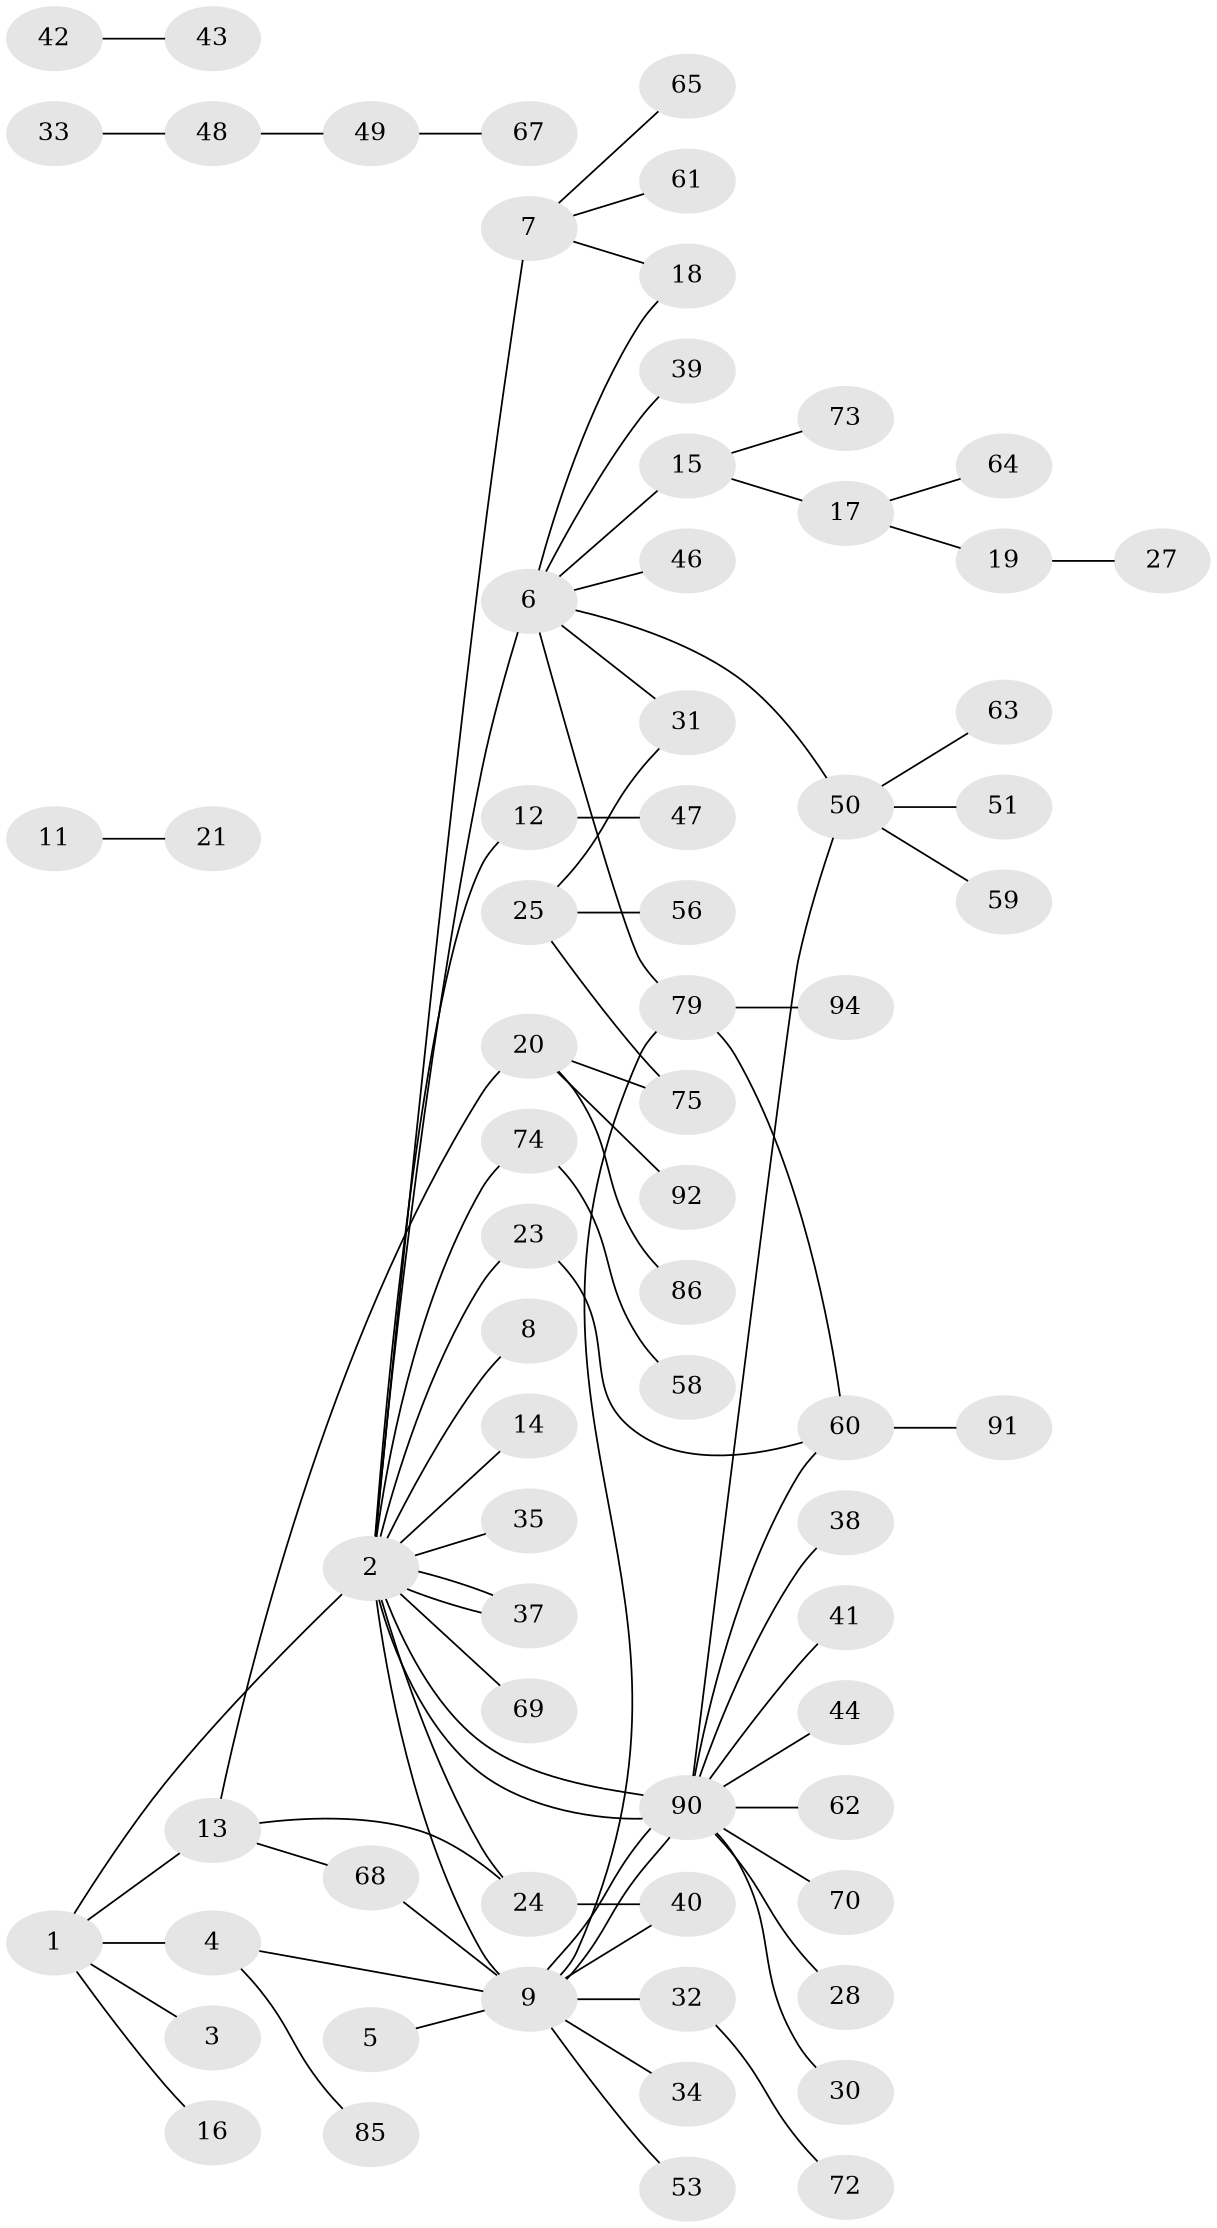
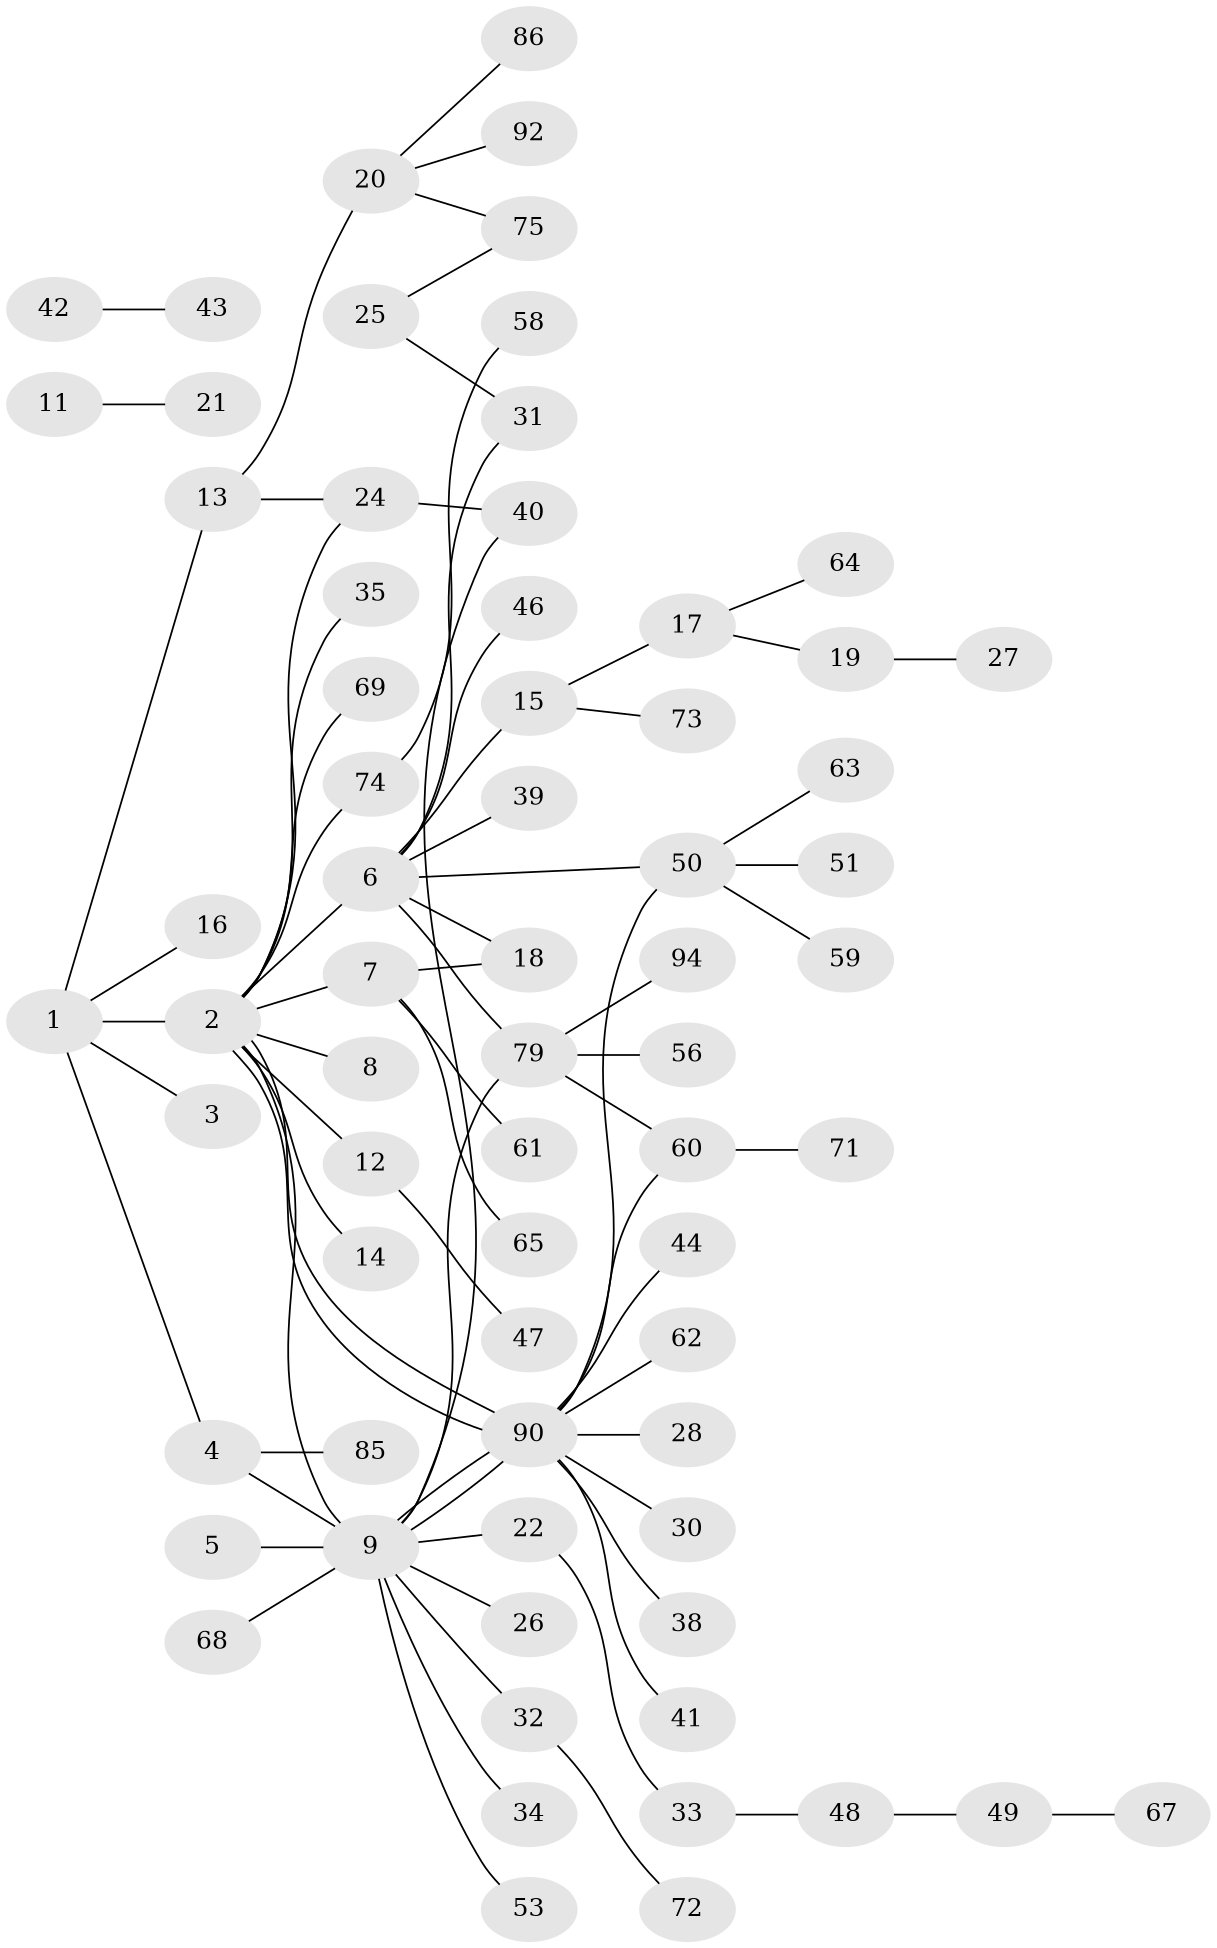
(609, 913) -> (615, 1055)
(529, 1236) -> none
(1004, 1428) -> (846, 1150)
none -> (529, 1530)
(529, 1616) -> none
none -> (529, 1625)
(292, 1854) -> none
(846, 1903) -> none
